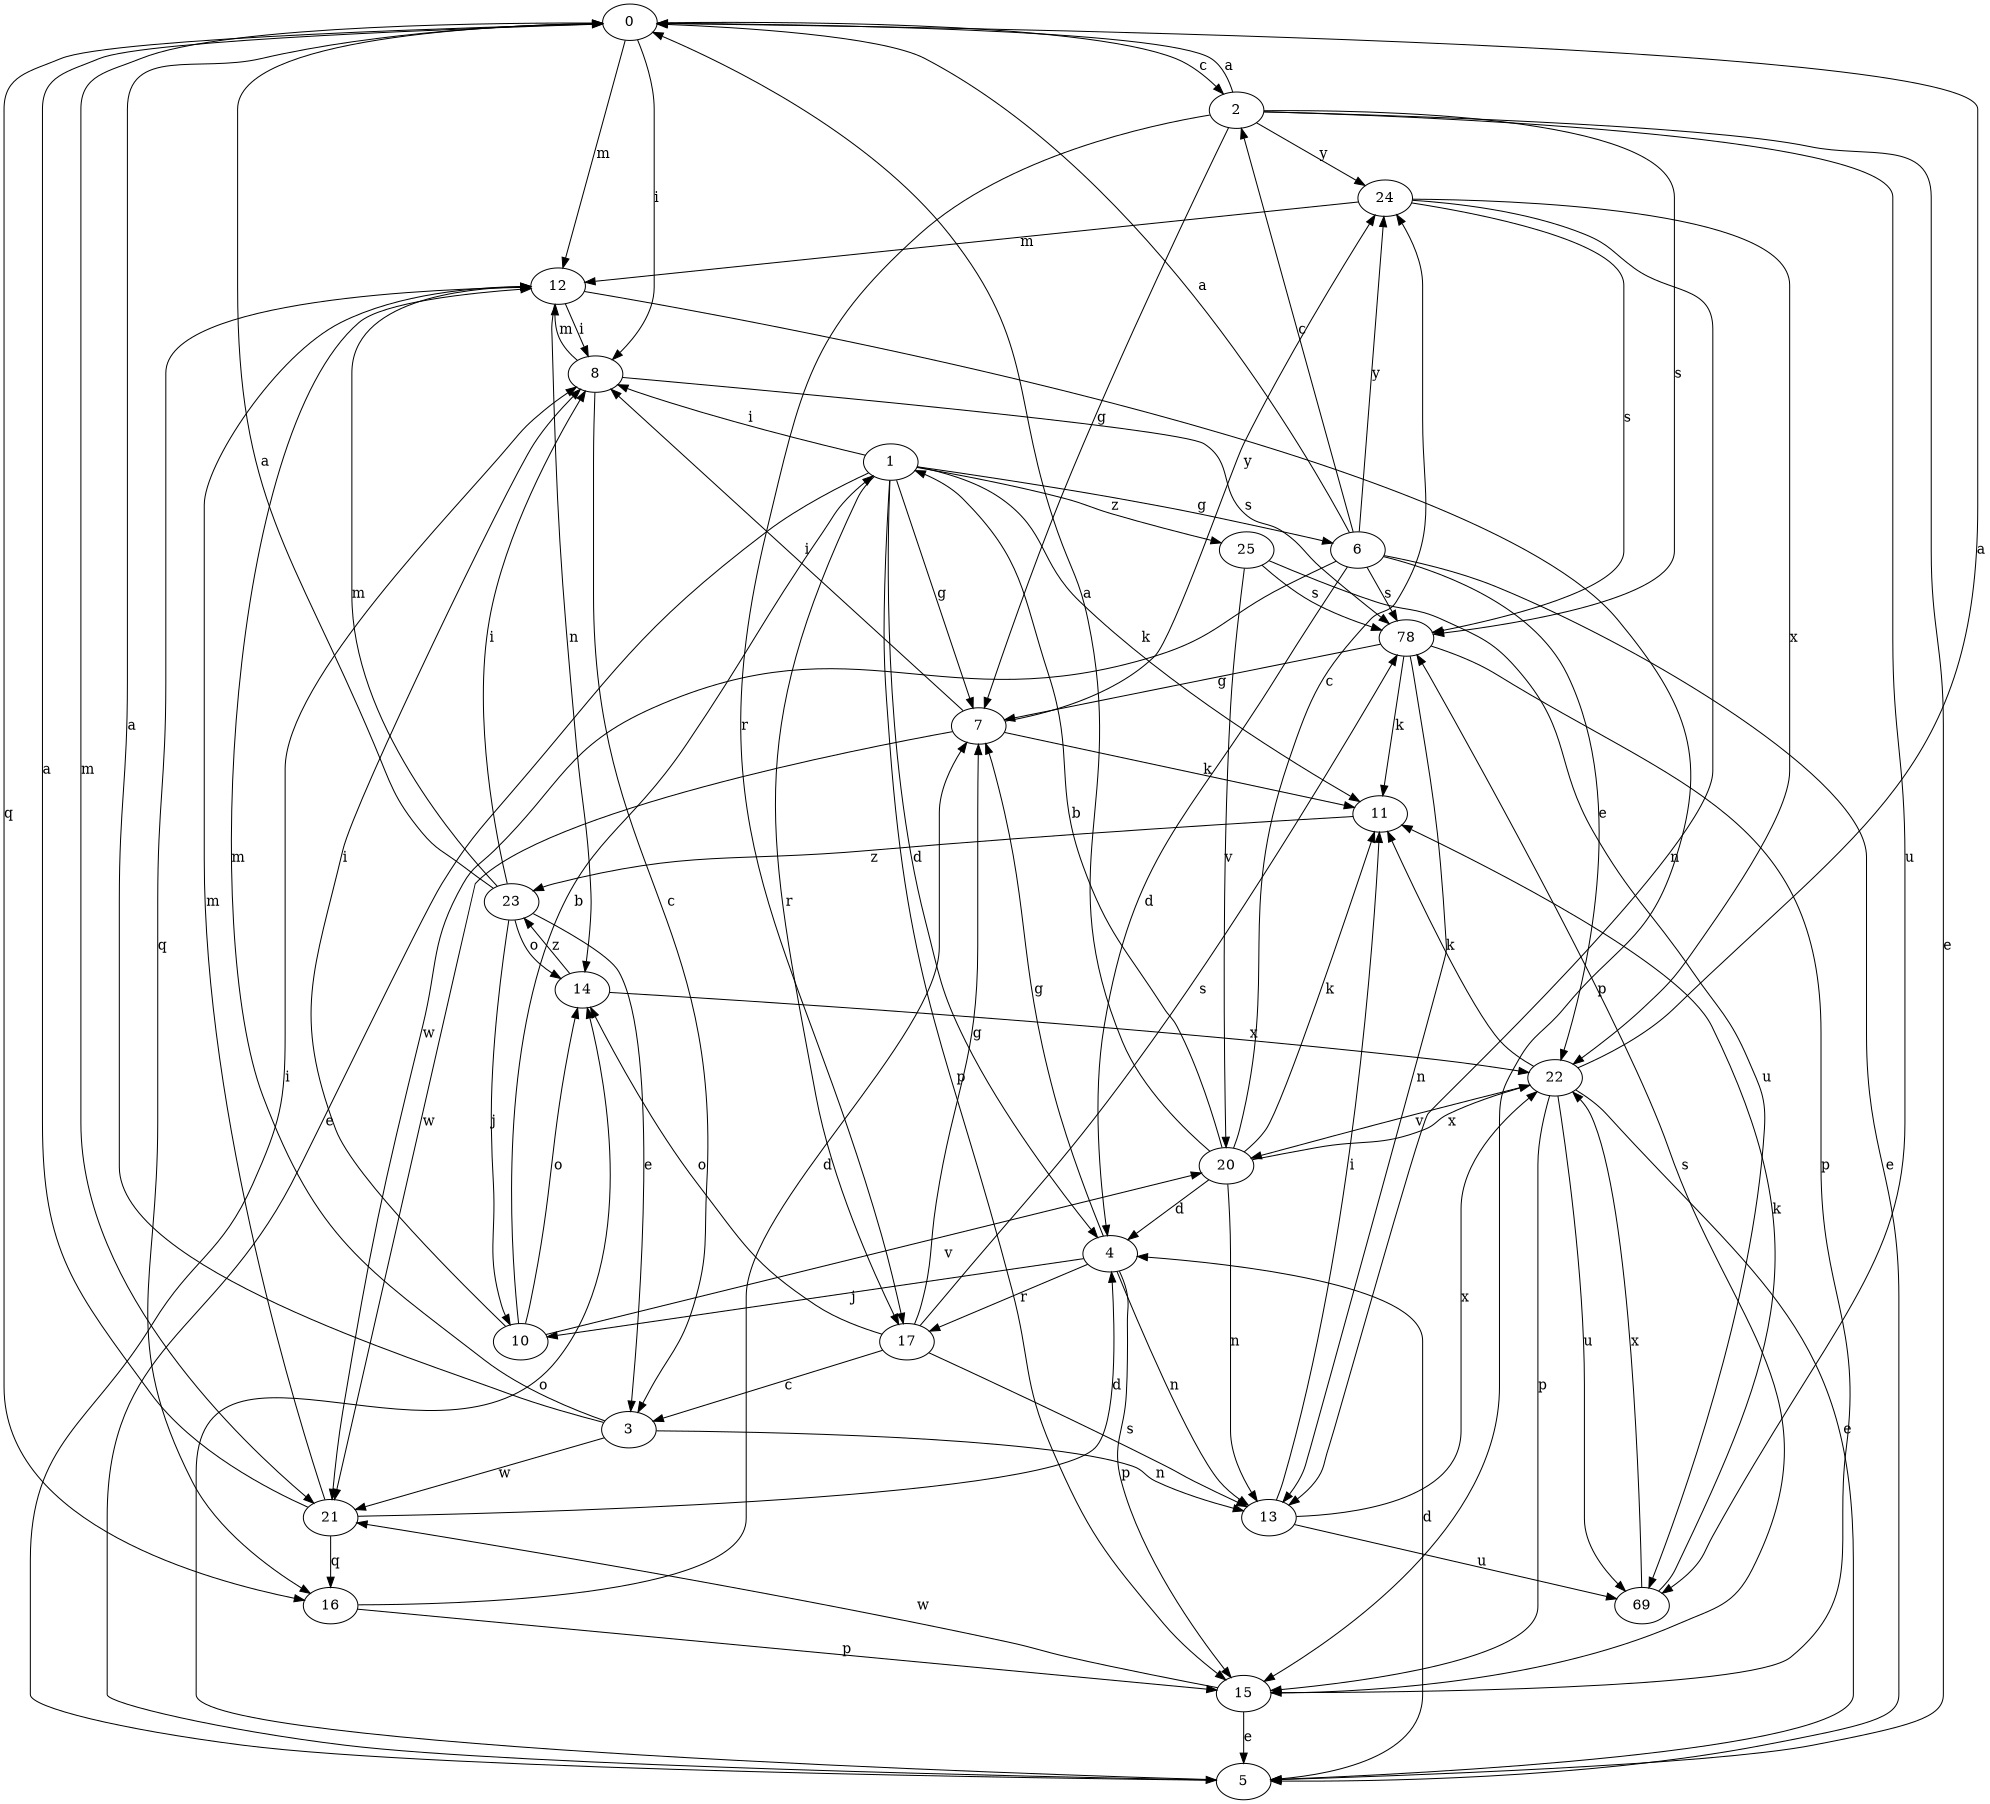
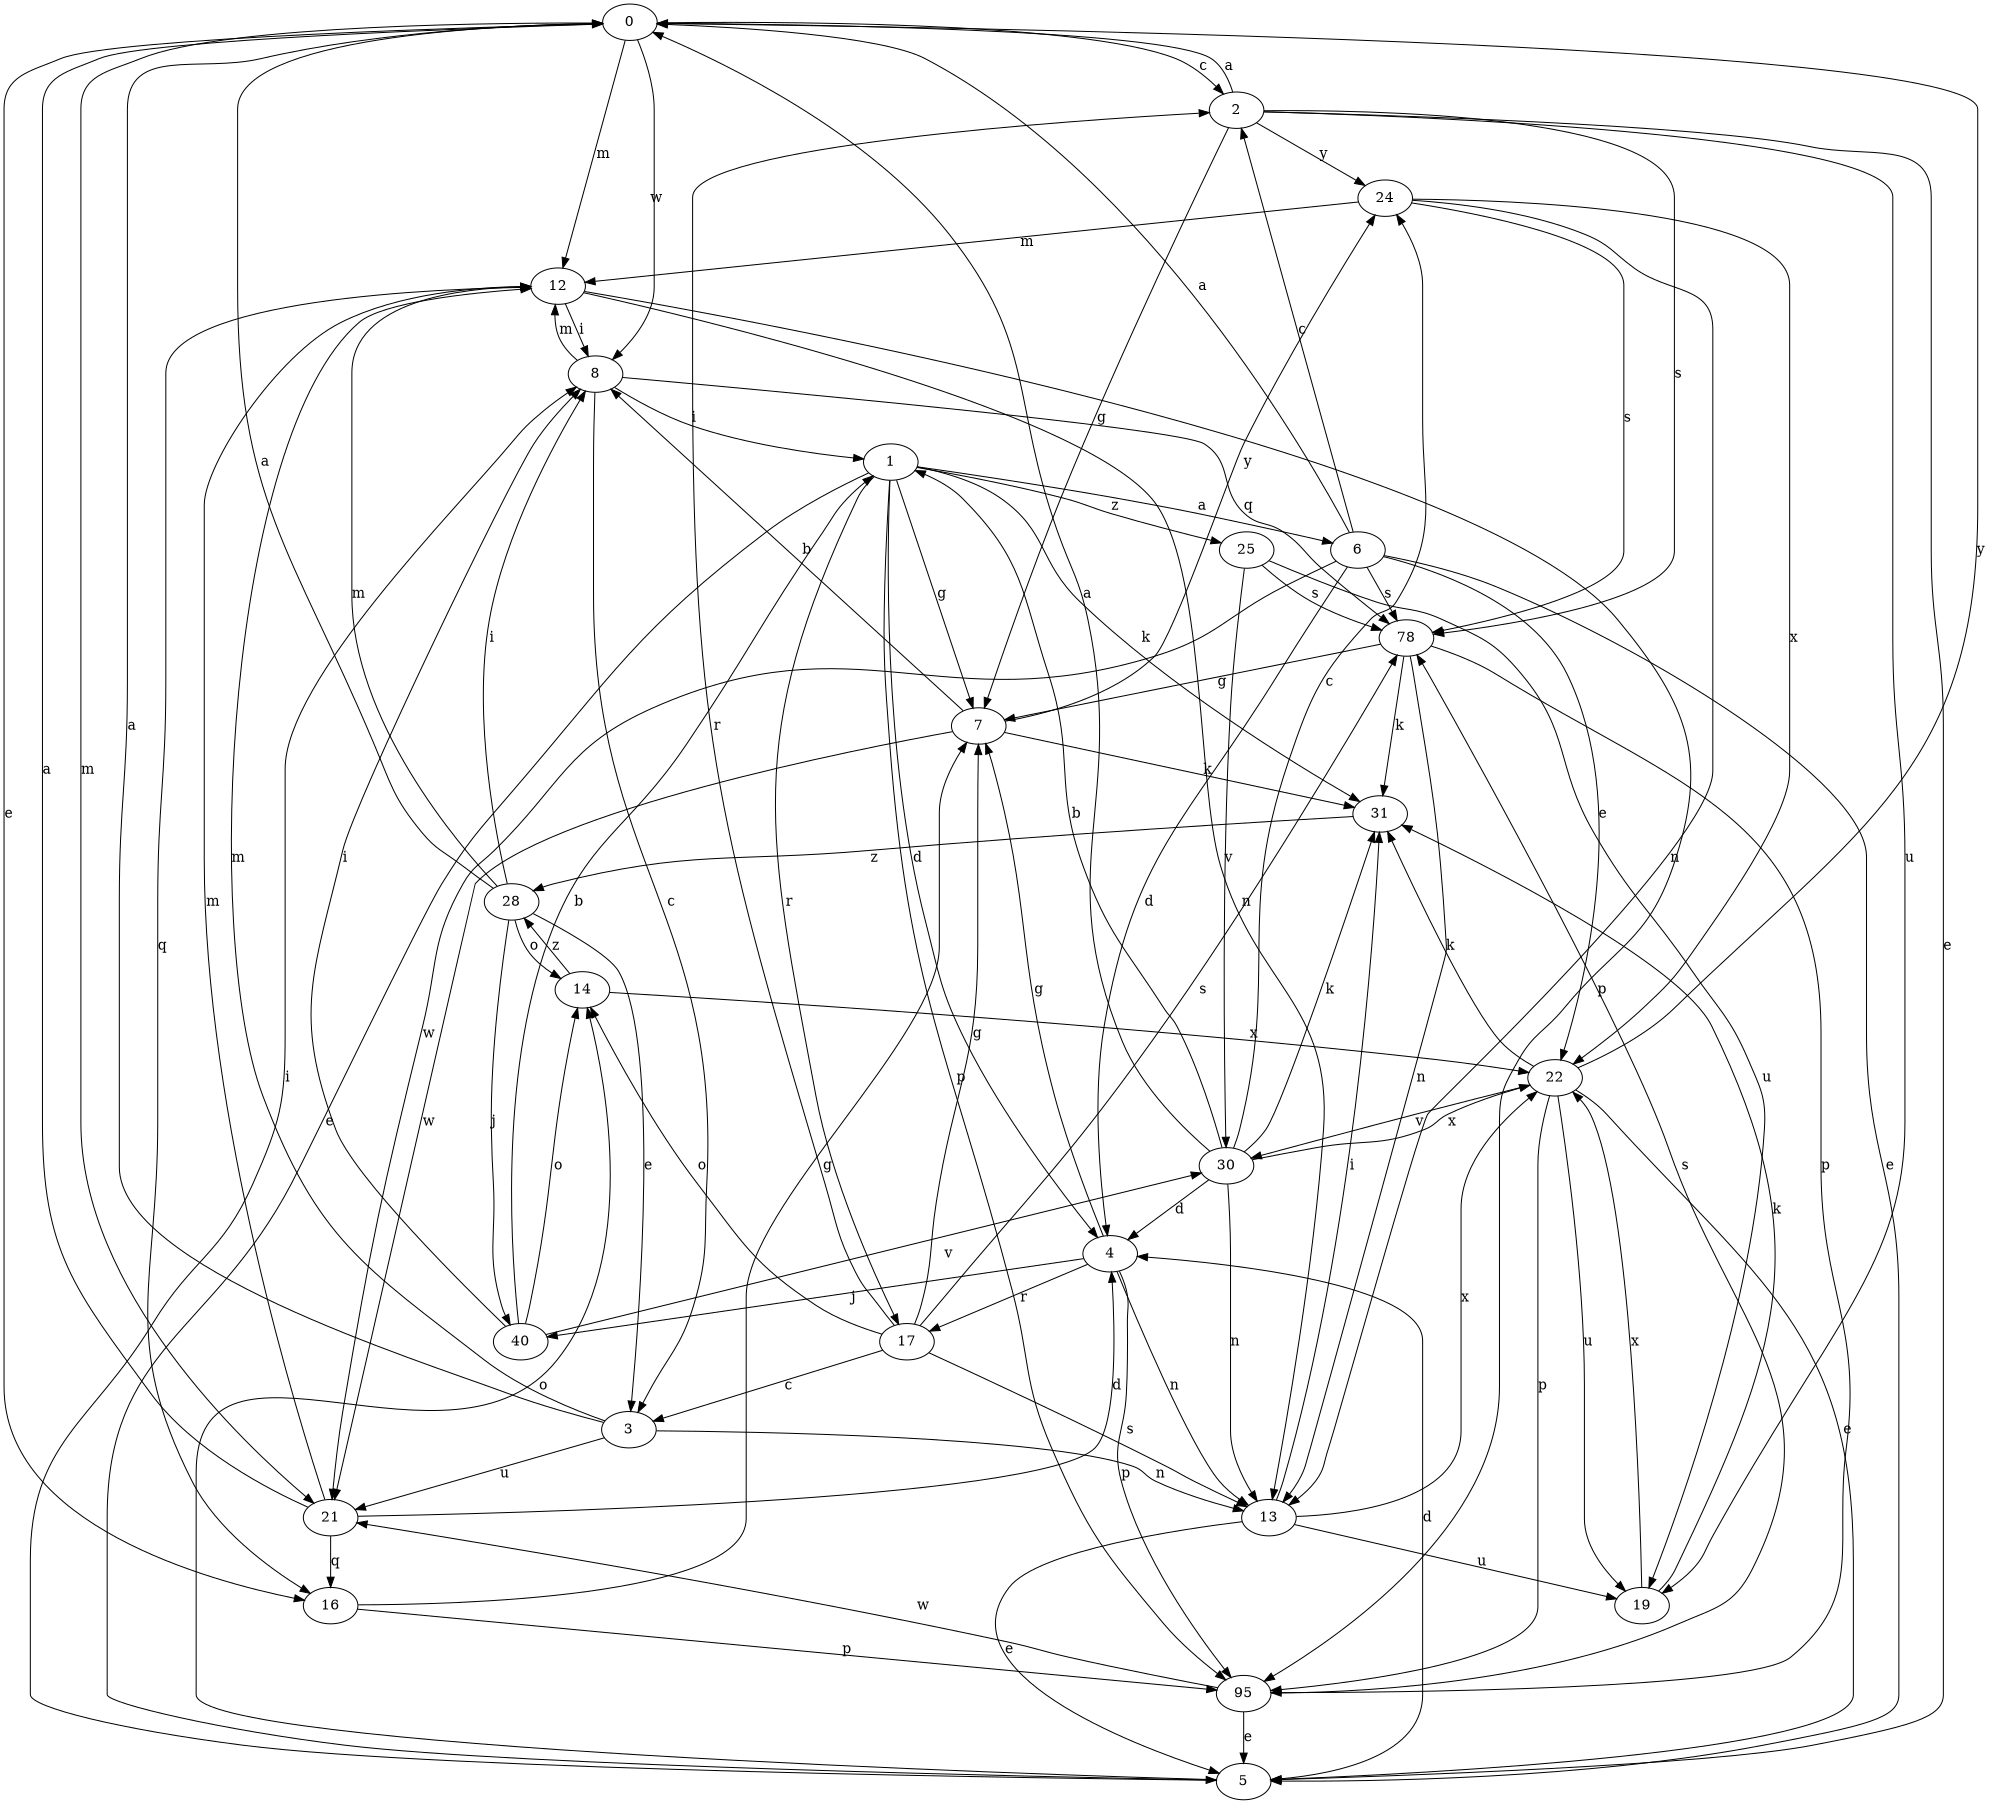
(657, 198) -> (657, 198)
(1371, 379) -> none
(746, 425) -> (730, 437)
(1202, 506) -> (1202, 506)
(1249, 506) -> (1249, 506)
(807, 550) -> (807, 550)
(1981, 550) -> (1981, 550)
(753, 604) -> (695, 518)
(567, 633) -> (1195, 659)
(9, 814) -> (9, 814)
(1380, 814) -> (1380, 814)
(512, 902) -> (512, 902)
(828, 1166) -> (828, 1166)
(1226, 1166) -> (1226, 1166)
(521, 1342) -> (521, 1342)
(505, 1474) -> (505, 1474)
(1642, 1606) -> (1642, 1606)
none -> (996, 1617)
(1244, 1694) -> (1244, 1694)
